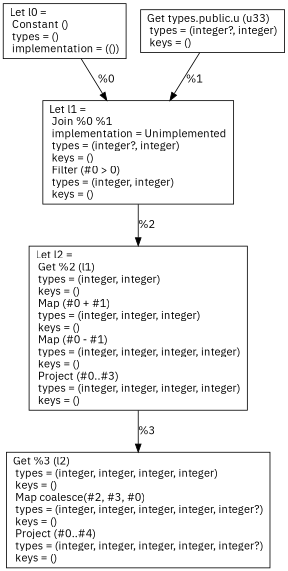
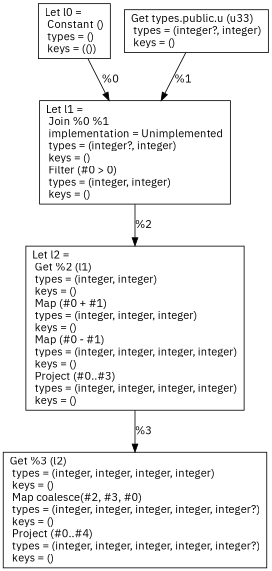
(65, 31) -> (74, 31)
